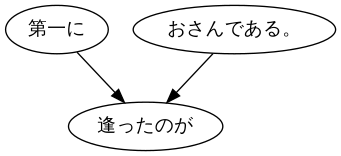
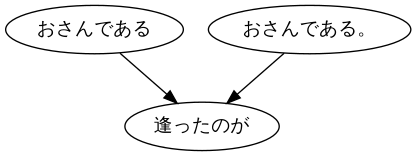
(57, 30) -> (95, 30)
